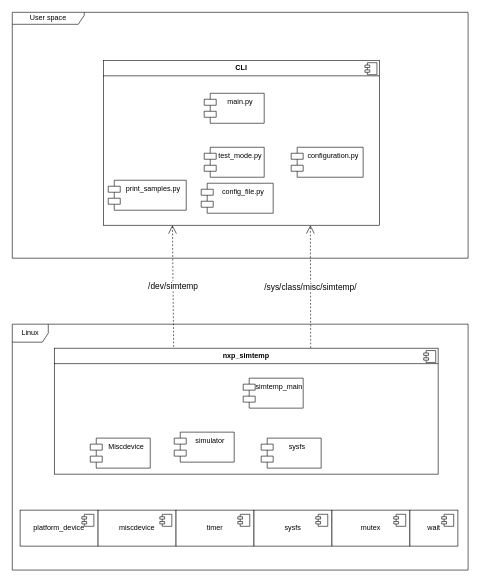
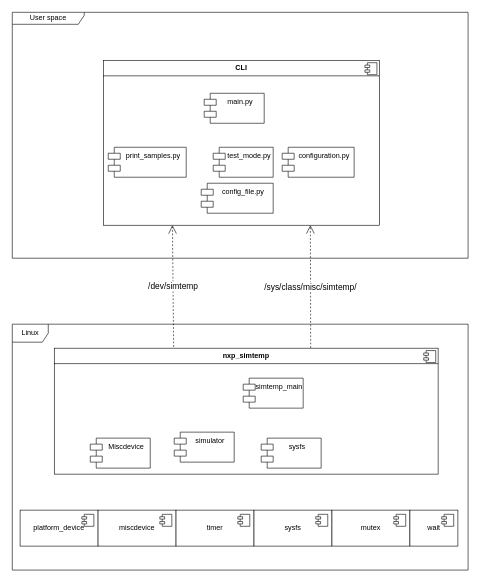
(234, 162) -> (243, 162)
(327, 162) -> (318, 162)
(147, 195) -> (147, 162)
